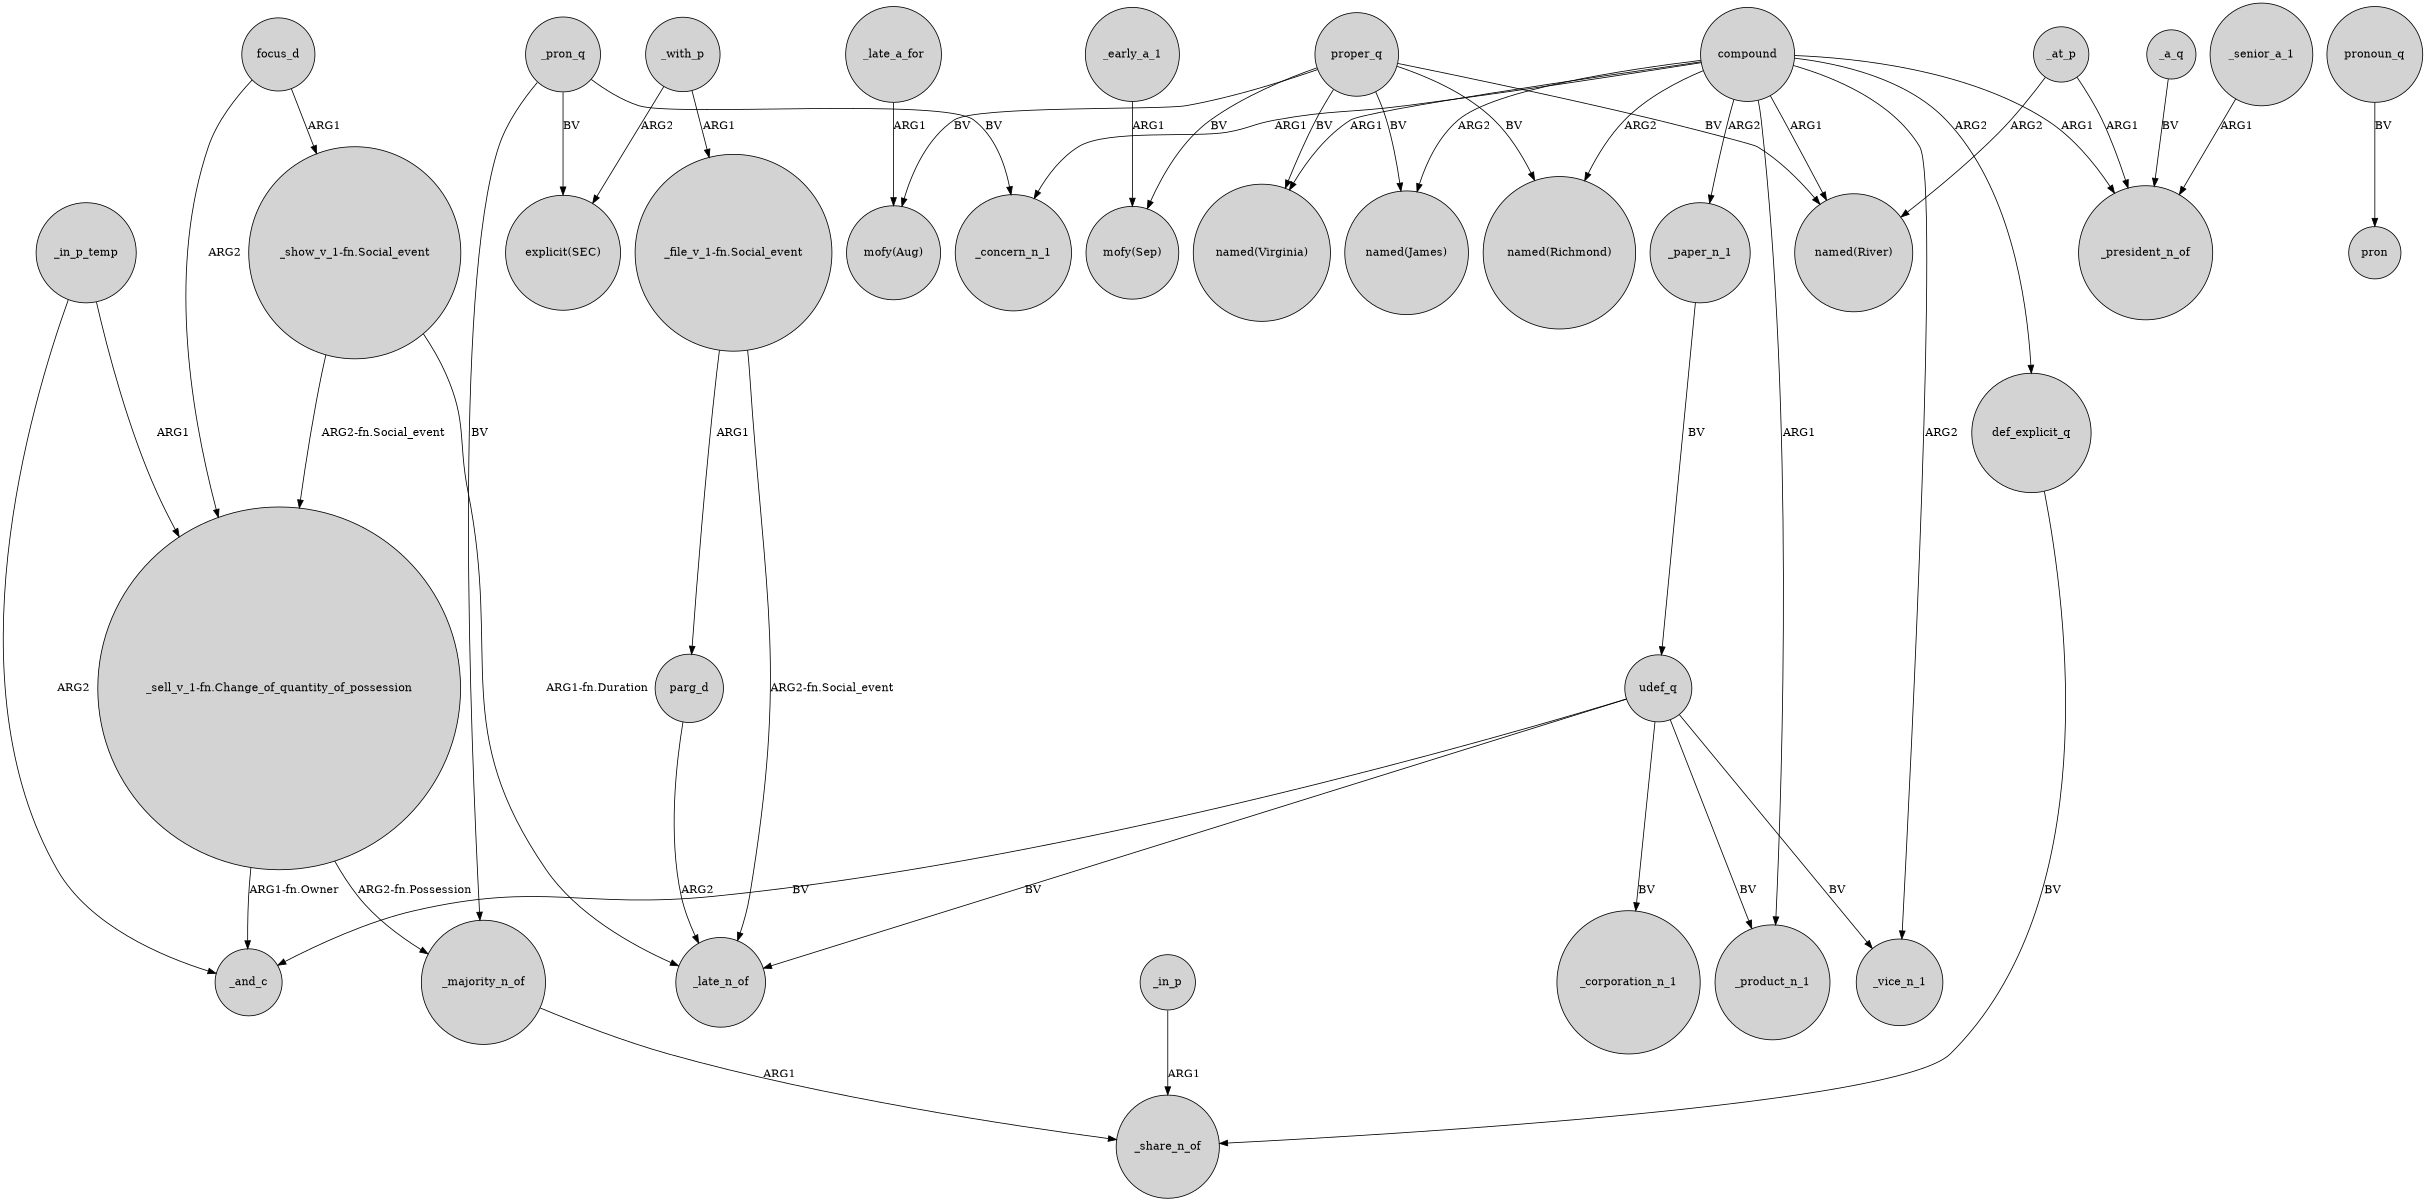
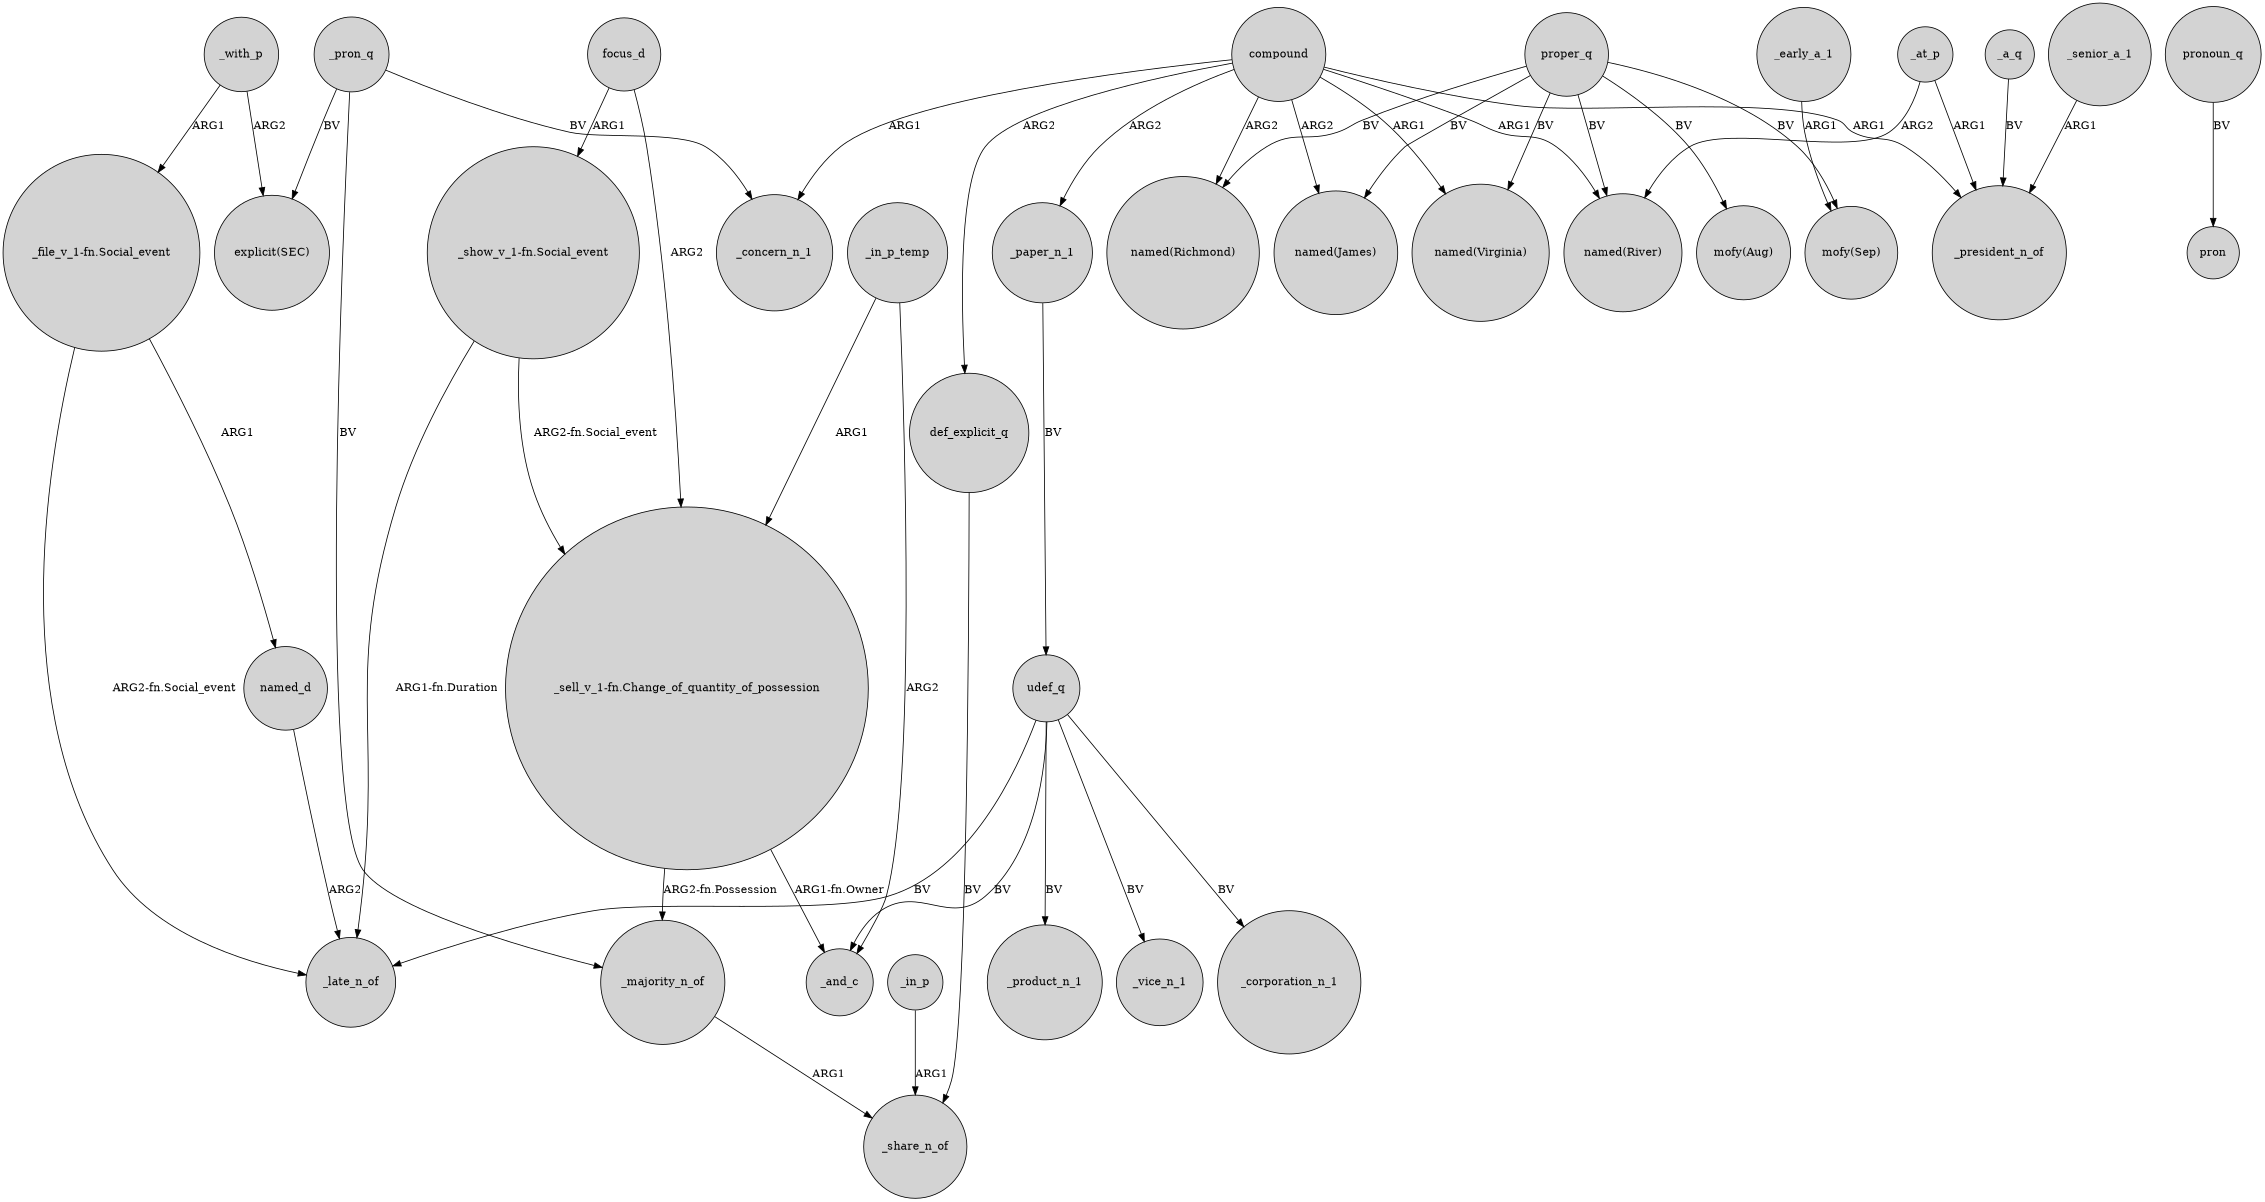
(894, 54) -> none
(1923, 462) -> none
(1783, 508) -> none
(689, 688) -> (286, 688)
